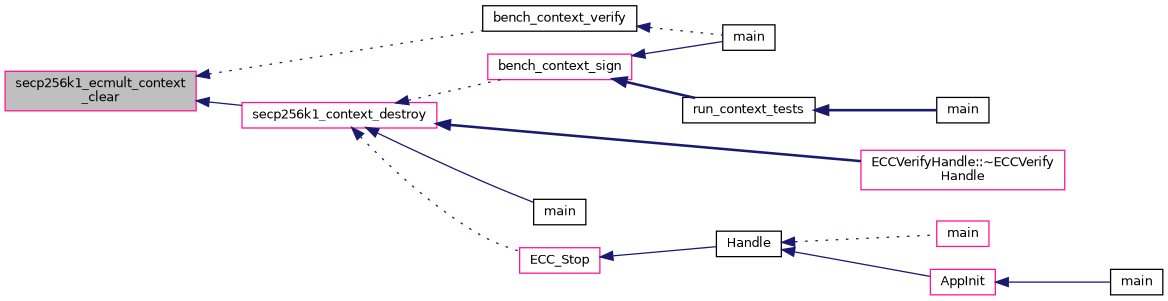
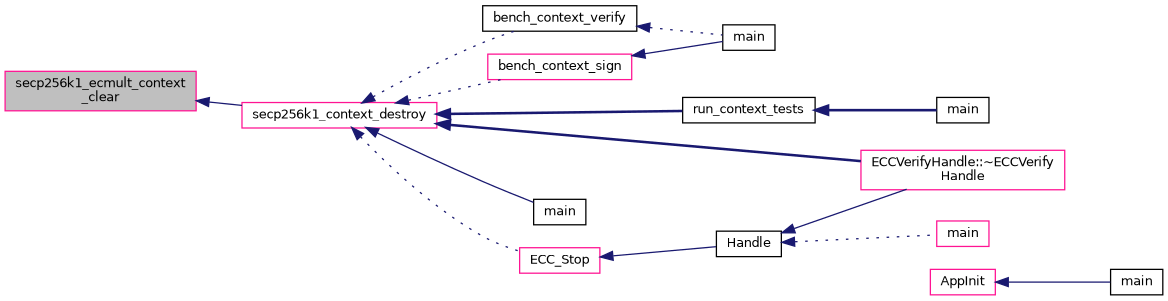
(346, 52) -> (443, 60)
(661, 90) -> (566, 112)
(862, 264) -> (850, 209)
